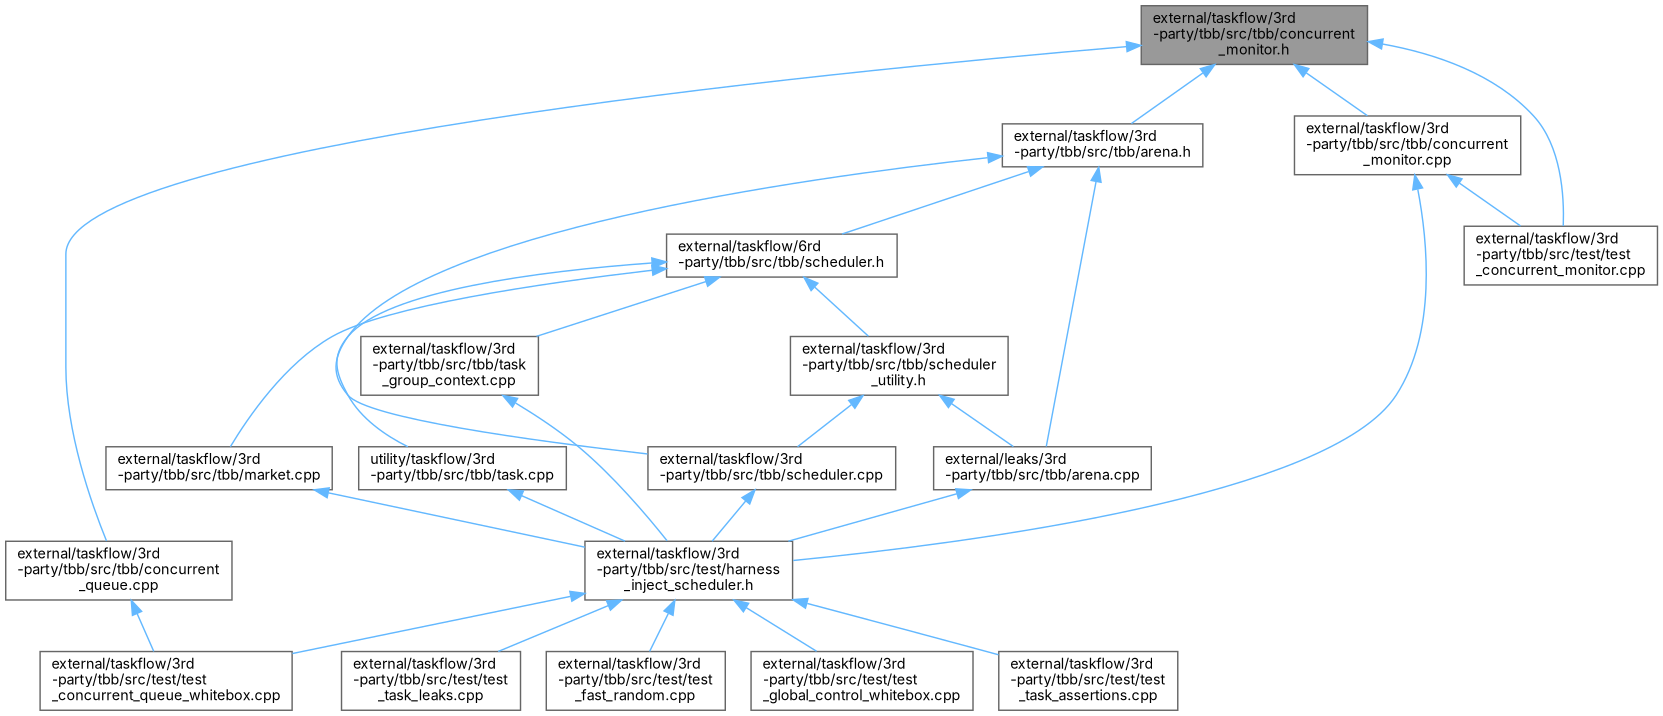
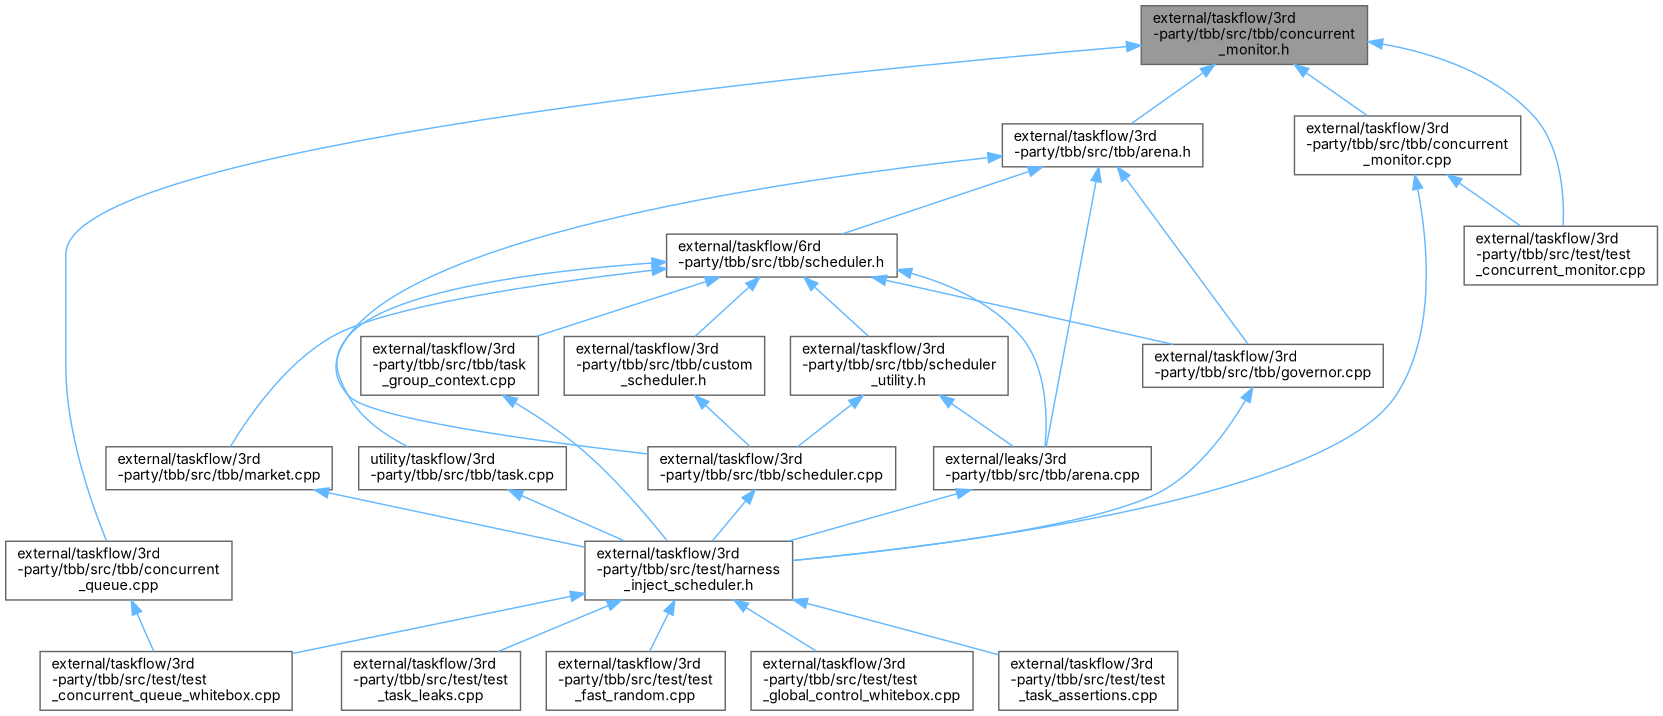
none -> (1017, 332)
none -> (664, 366)
none -> (1263, 366)
